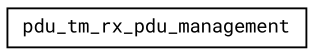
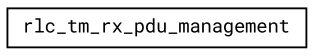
(157, 28) -> (157, 28)
